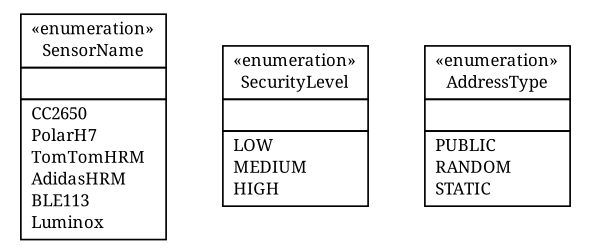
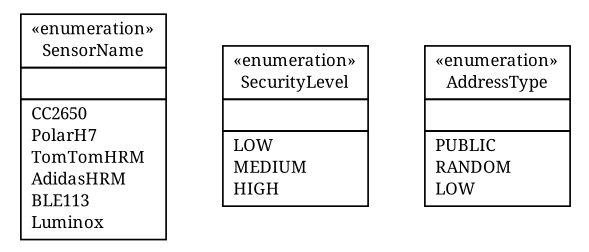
(463, 189) -> (456, 189)
